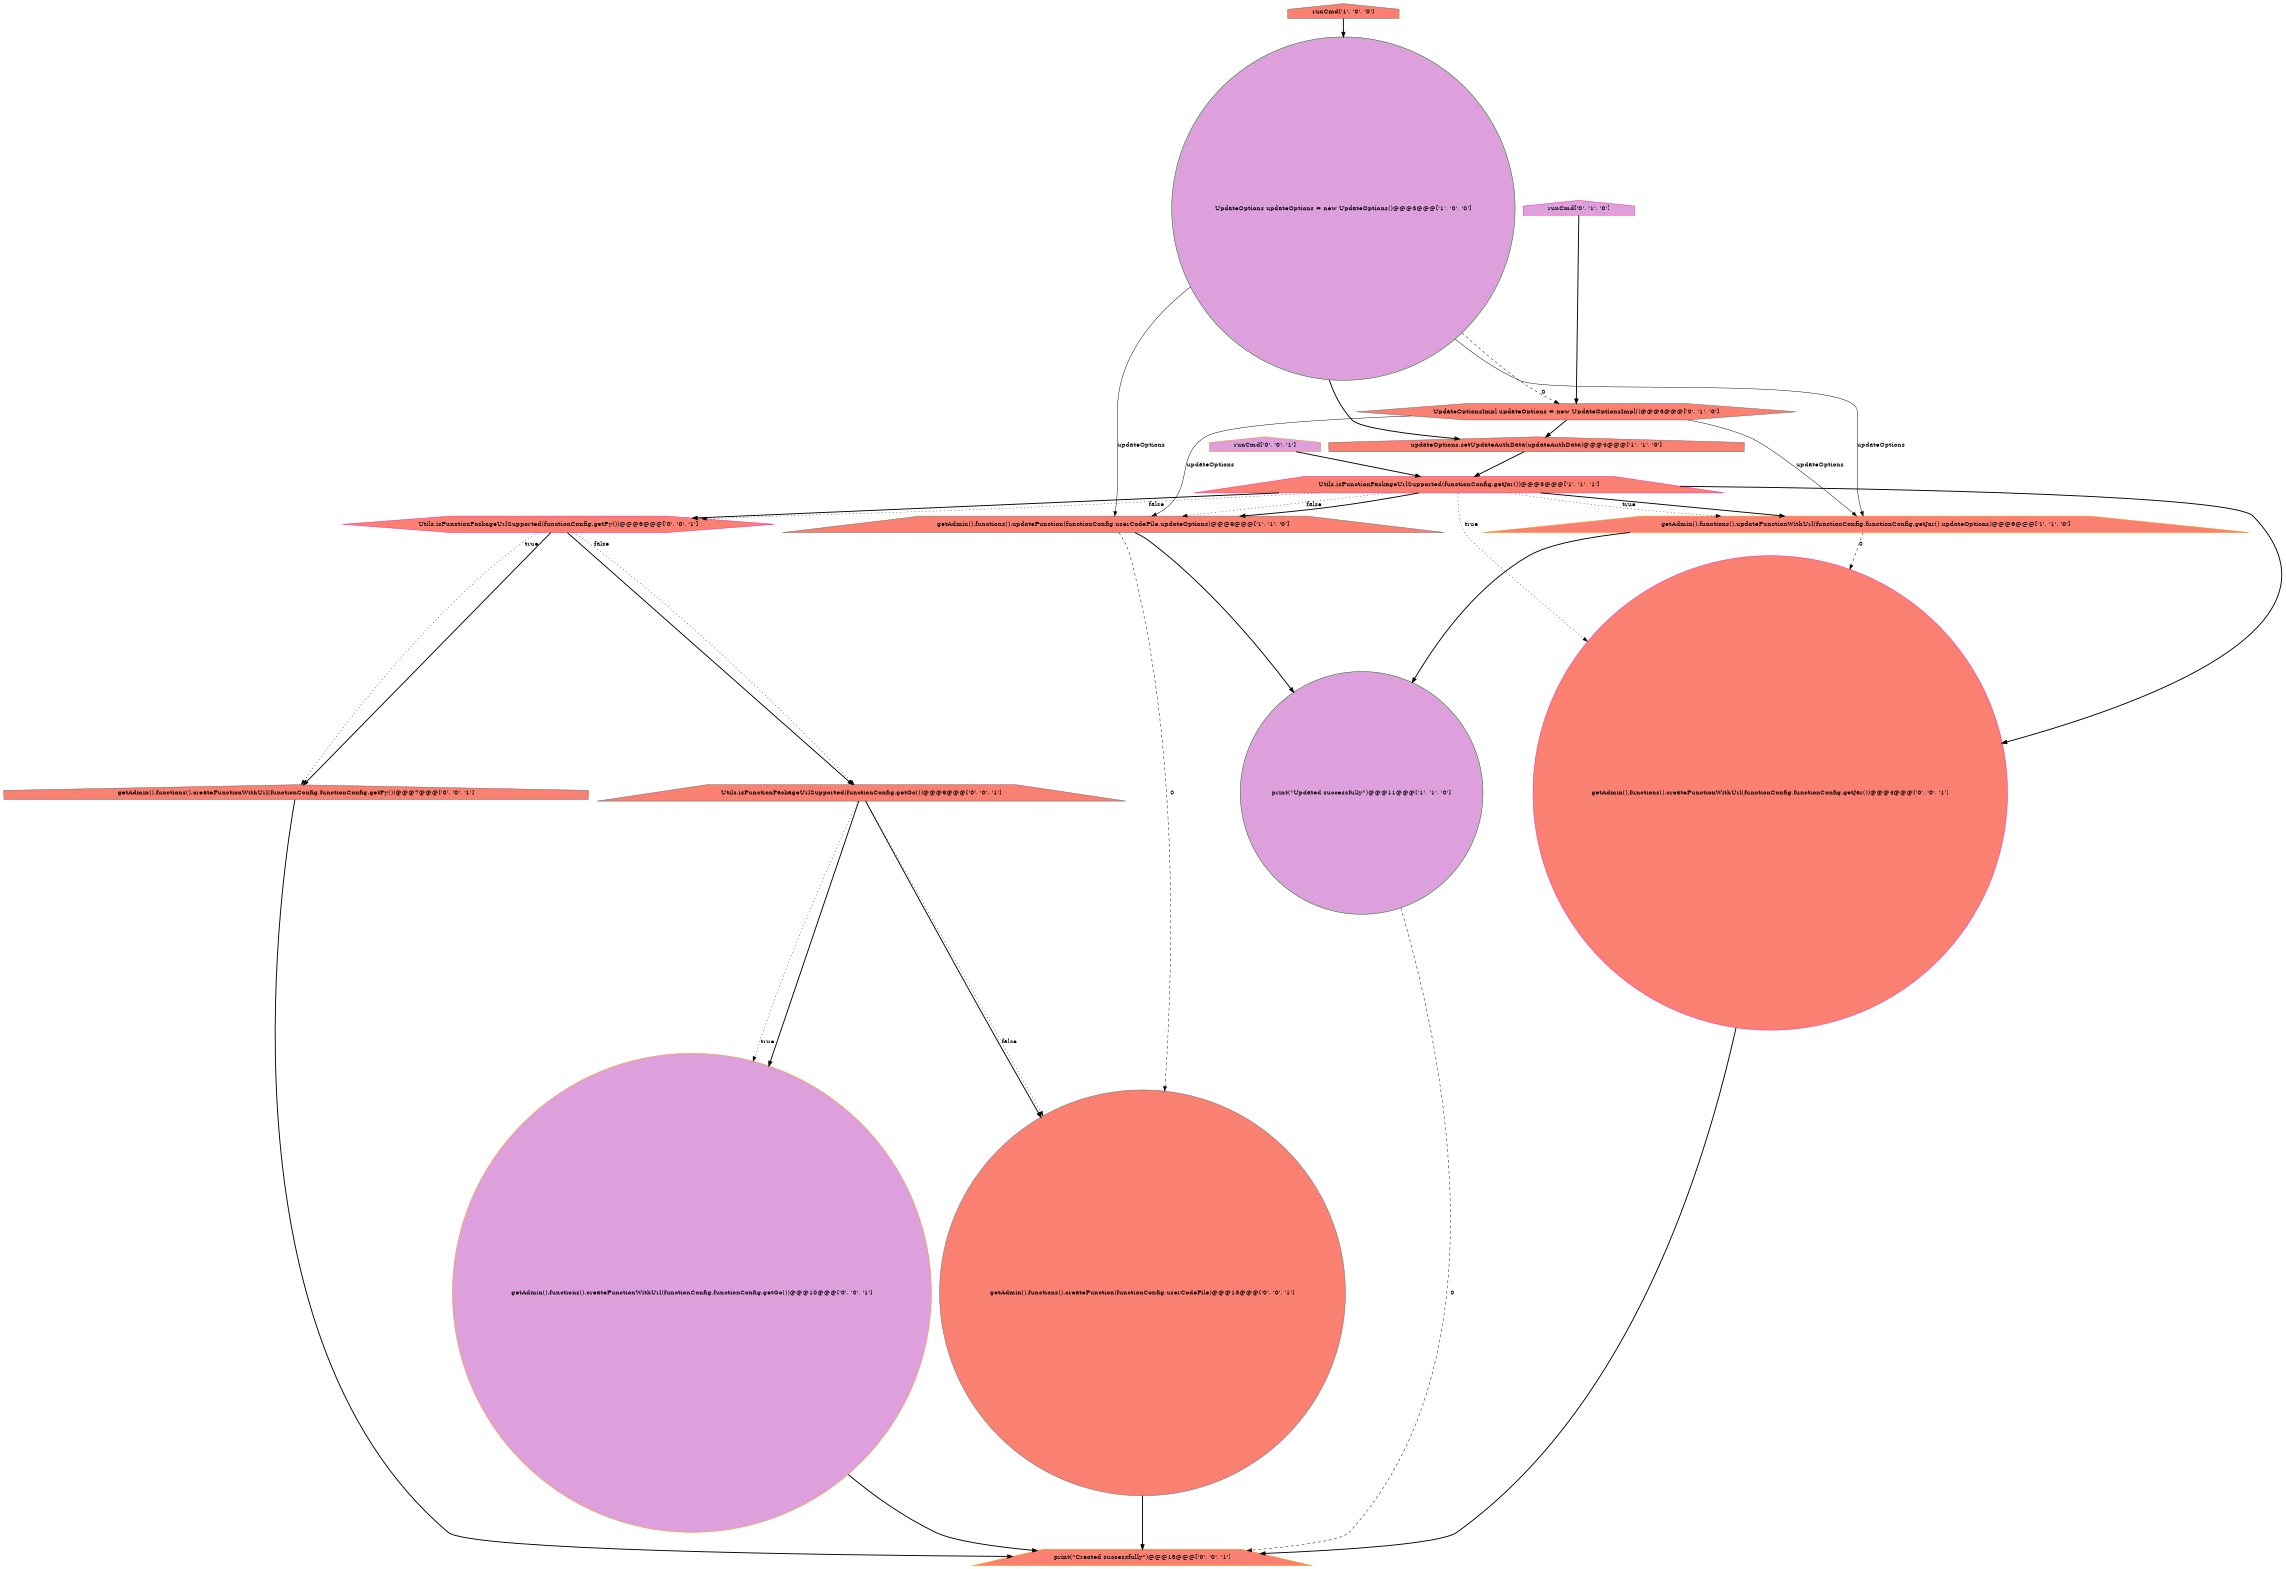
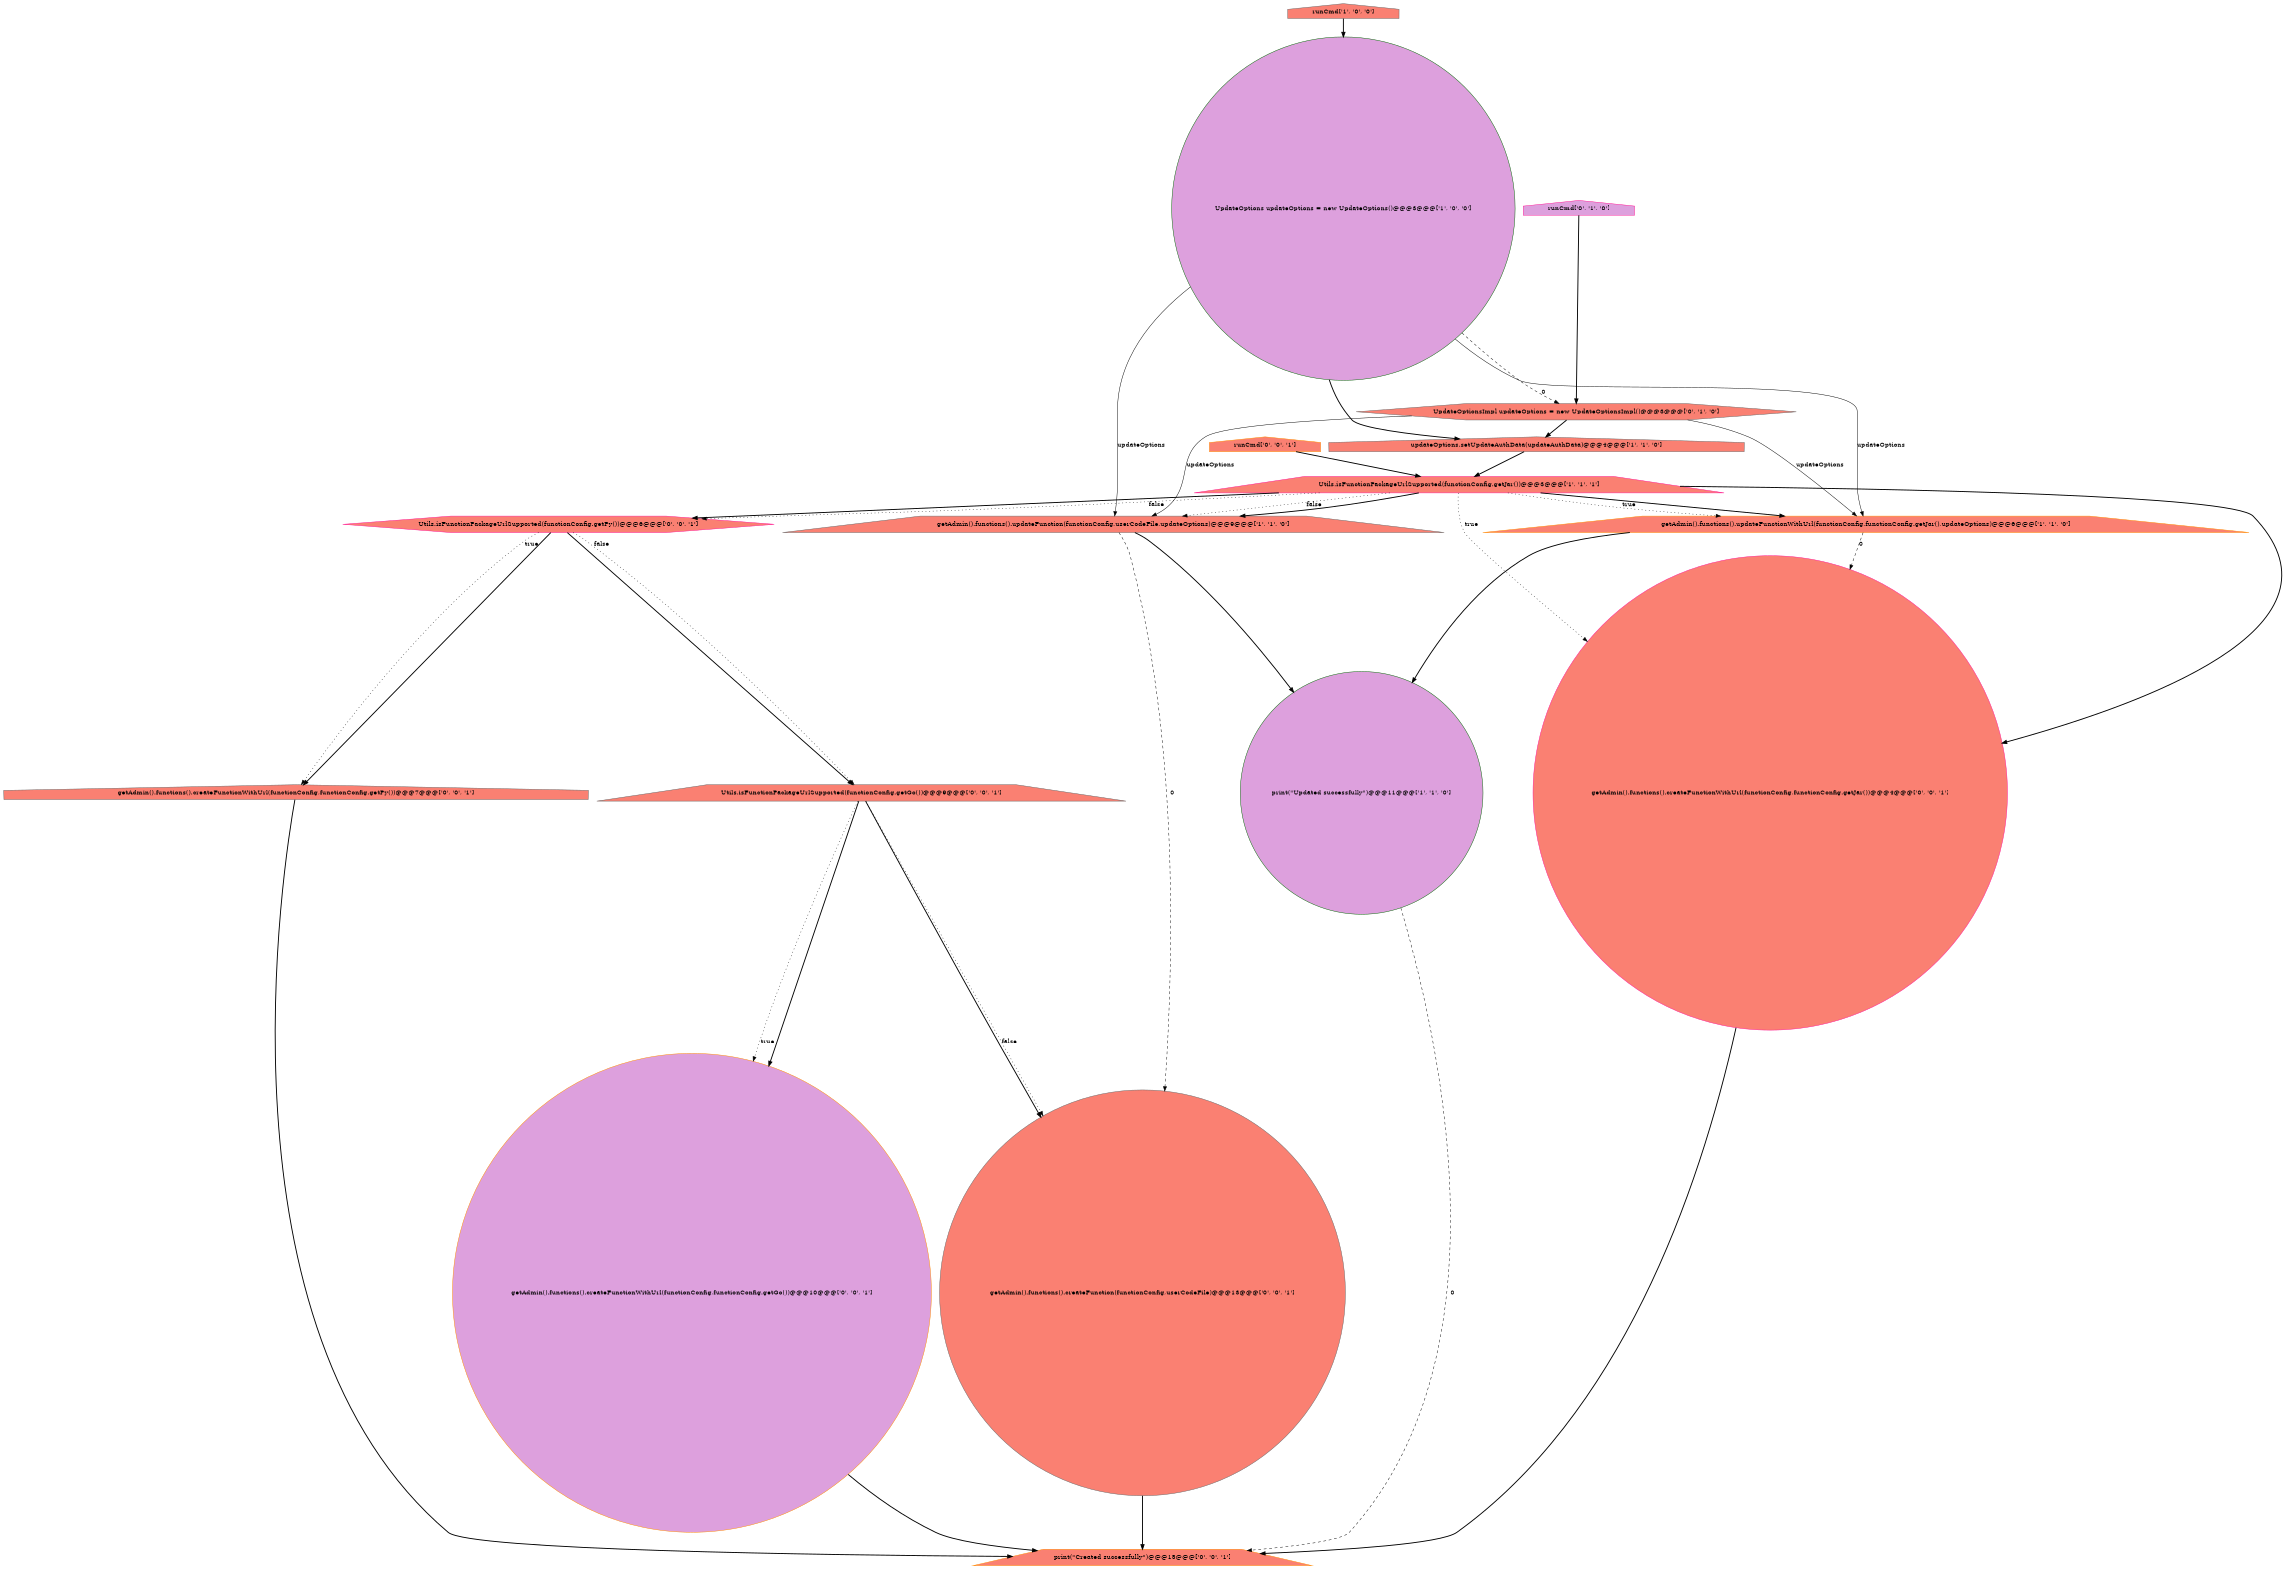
(1265, 445) -> (1265, 445)
